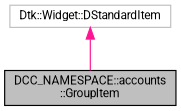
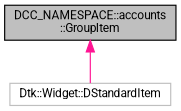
(90, 55) -> (90, 68)
